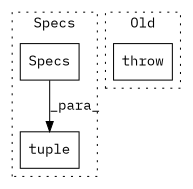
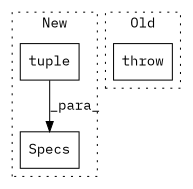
(55, 24) -> (55, 24)
(50, 101) -> (50, 101)
